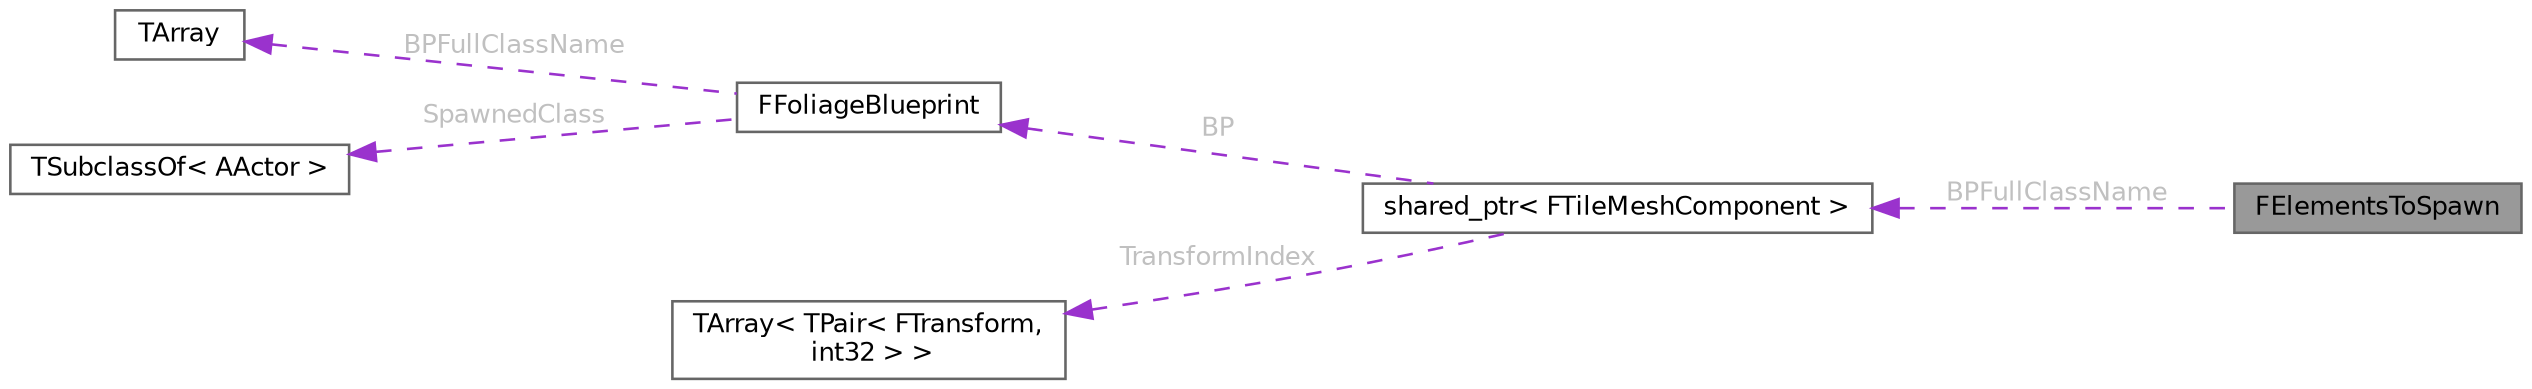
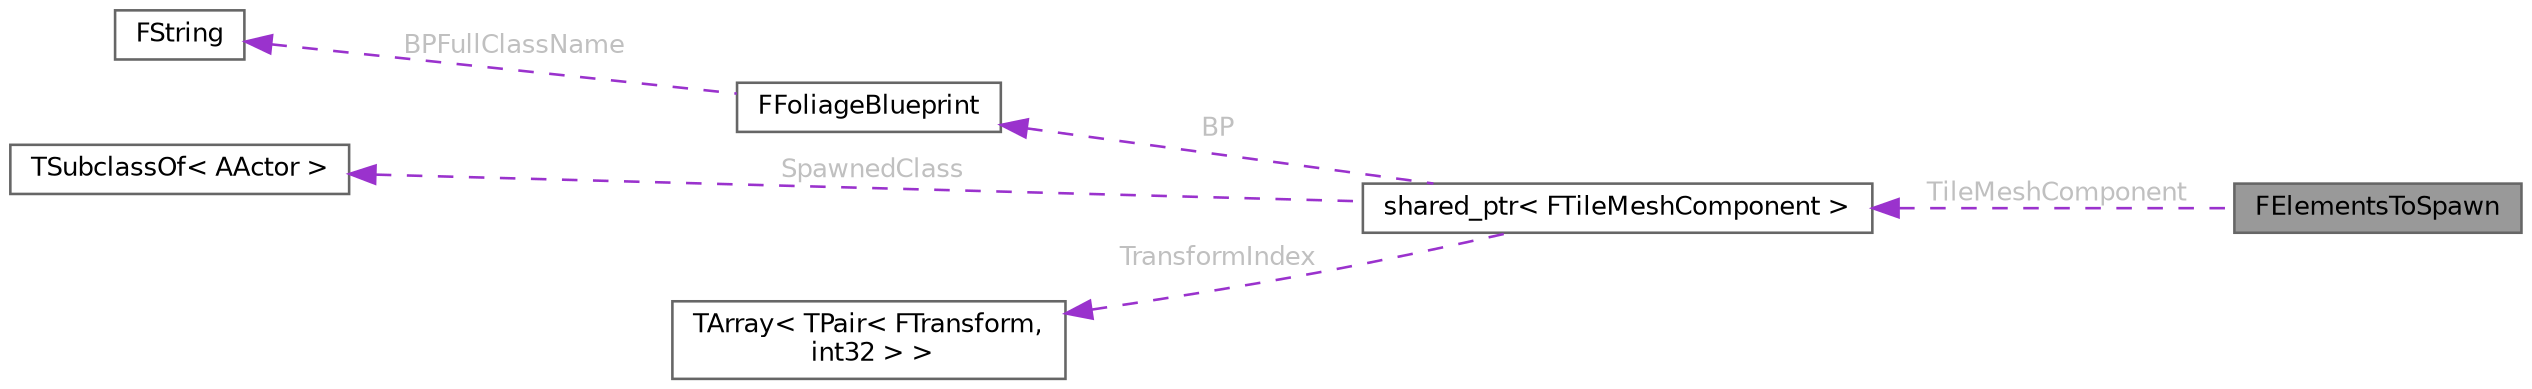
(180, 35) -> (180, 35)
(556, 135) -> (869, 188)
(2053, 194) -> (2053, 194)
